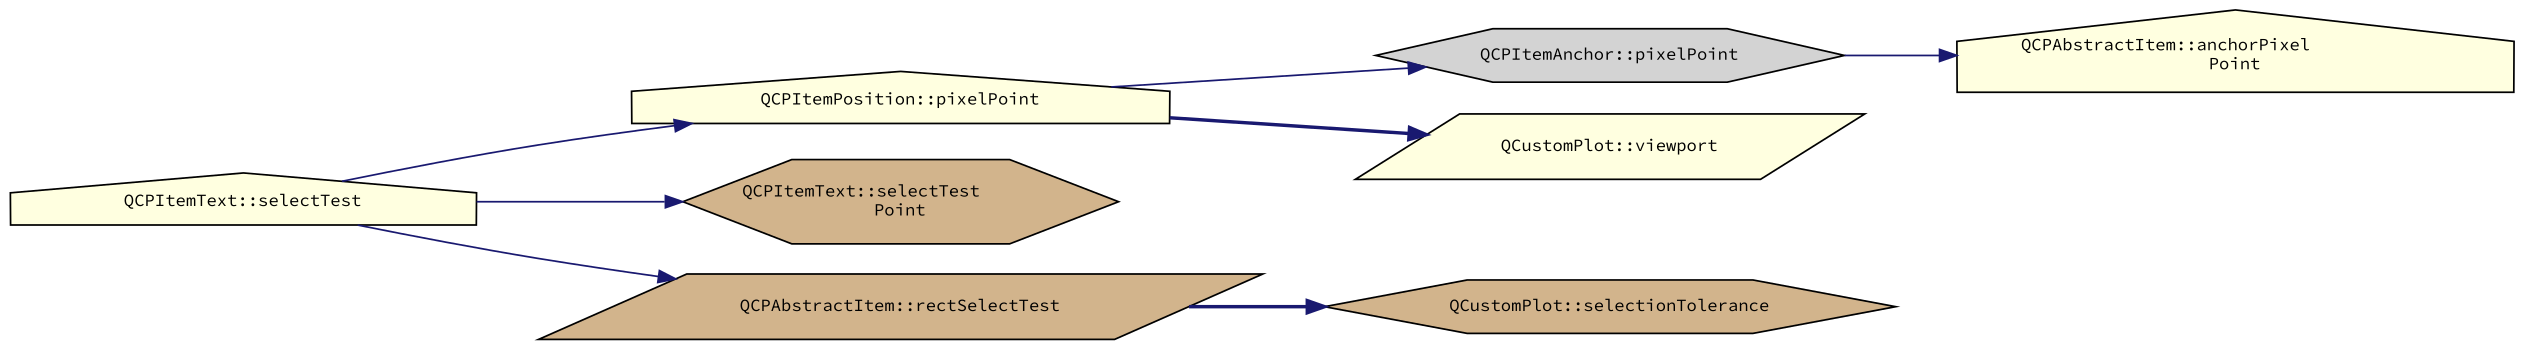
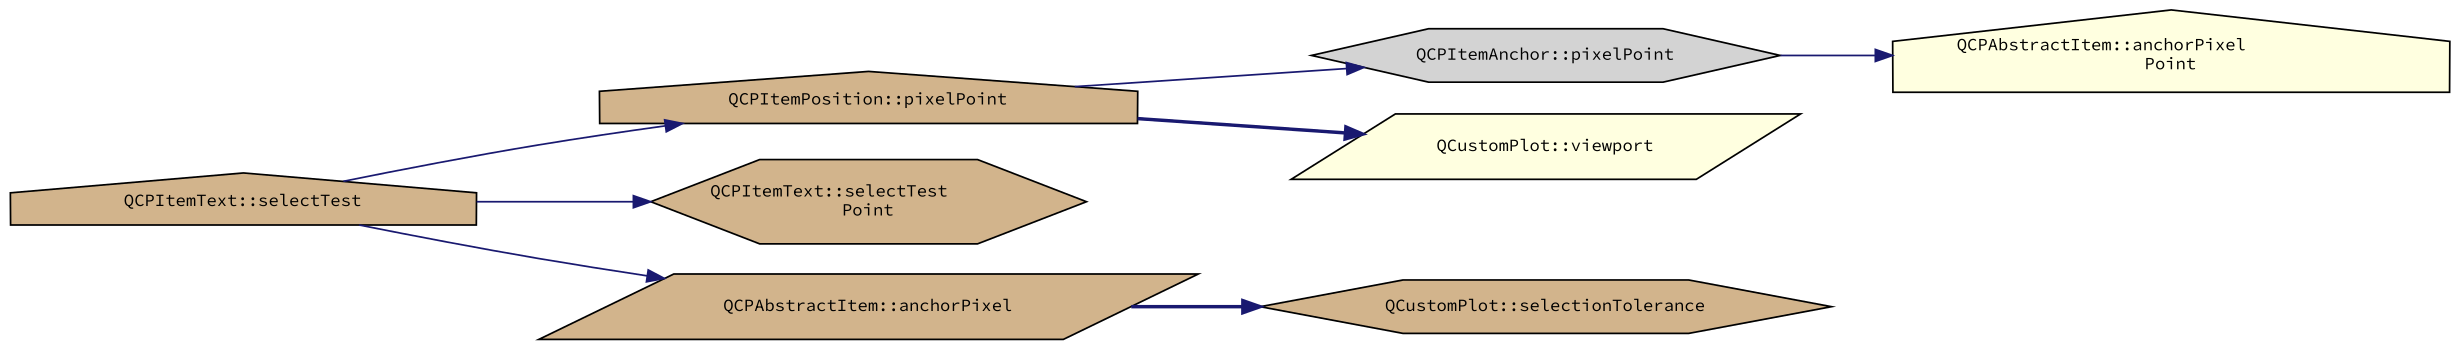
(901, 100) -> (869, 100)
(243, 202) -> (243, 202)
(901, 307) -> (869, 307)
